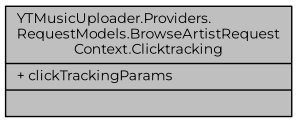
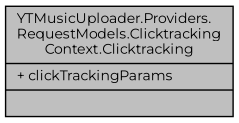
(149, 34) -> (119, 34)
